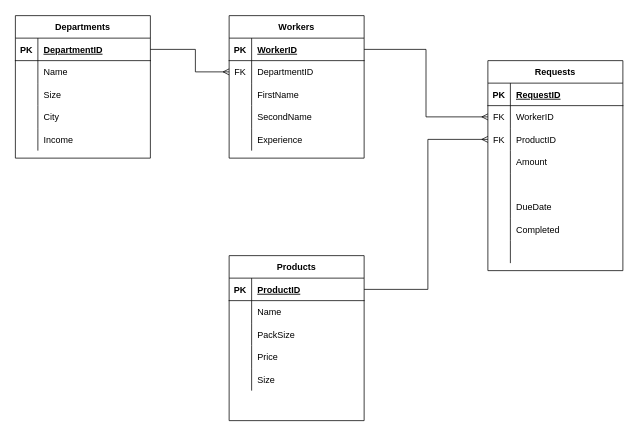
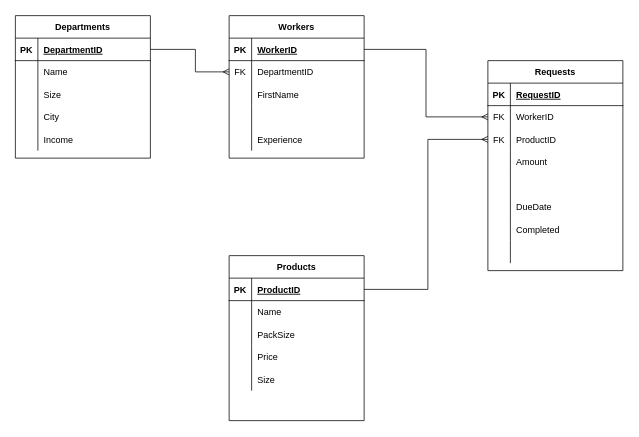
(308, 117) -> none
